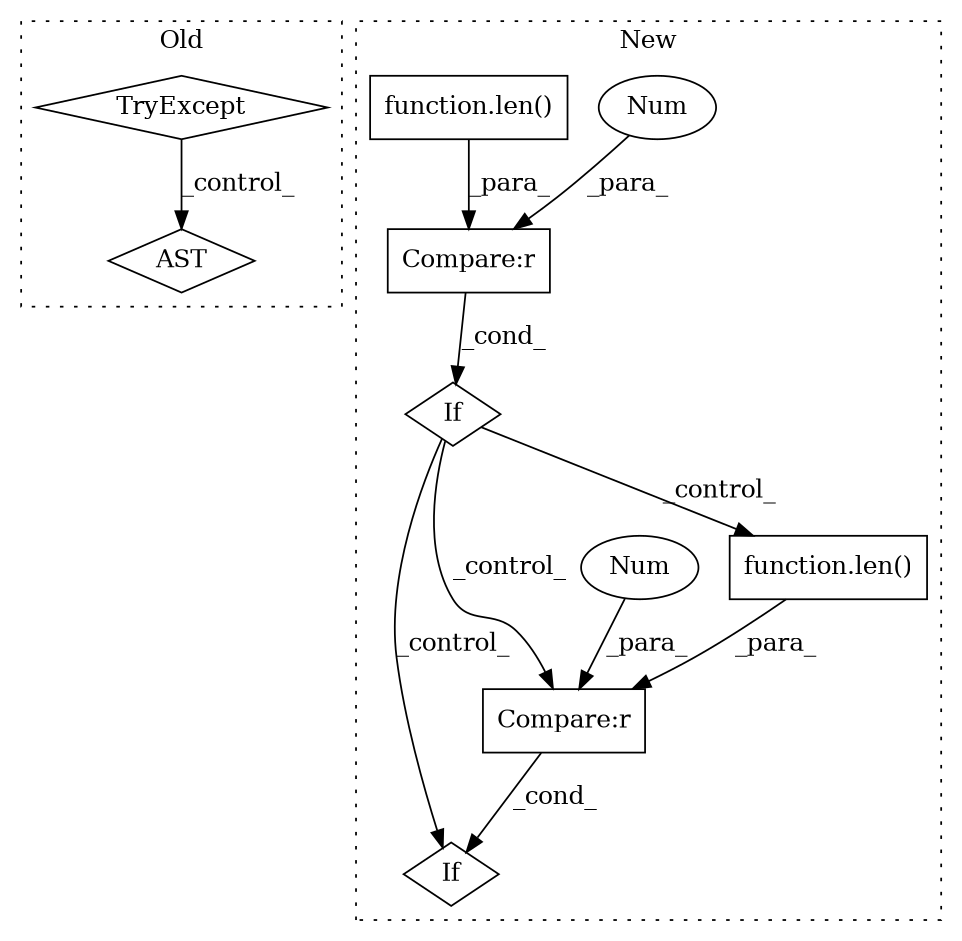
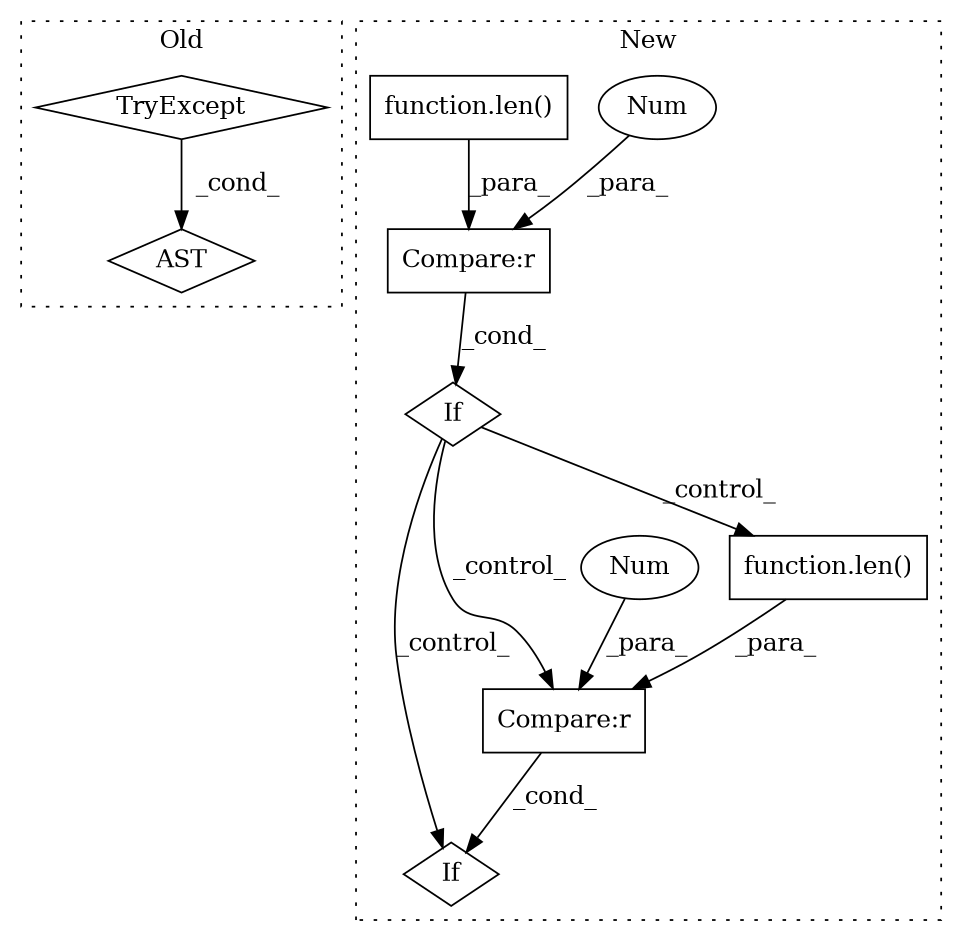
(238, 184) -> (238, 184)
